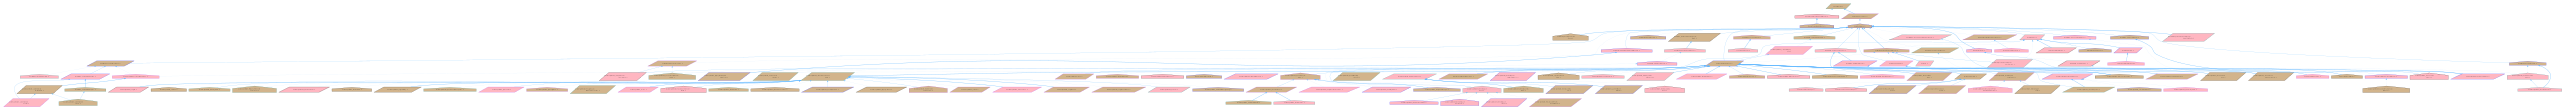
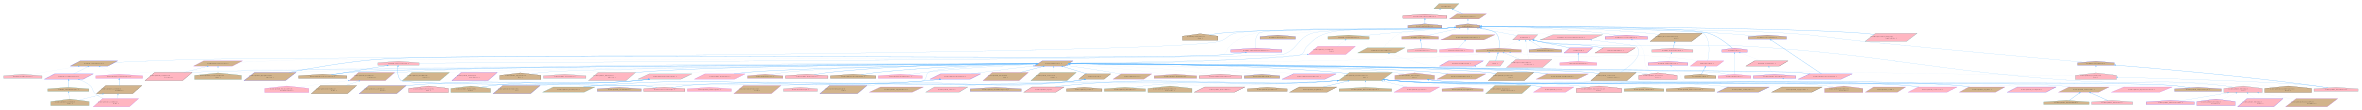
(1845, 57) -> (522, 84)
